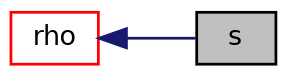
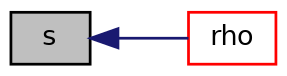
(161, 38) -> (154, 38)
